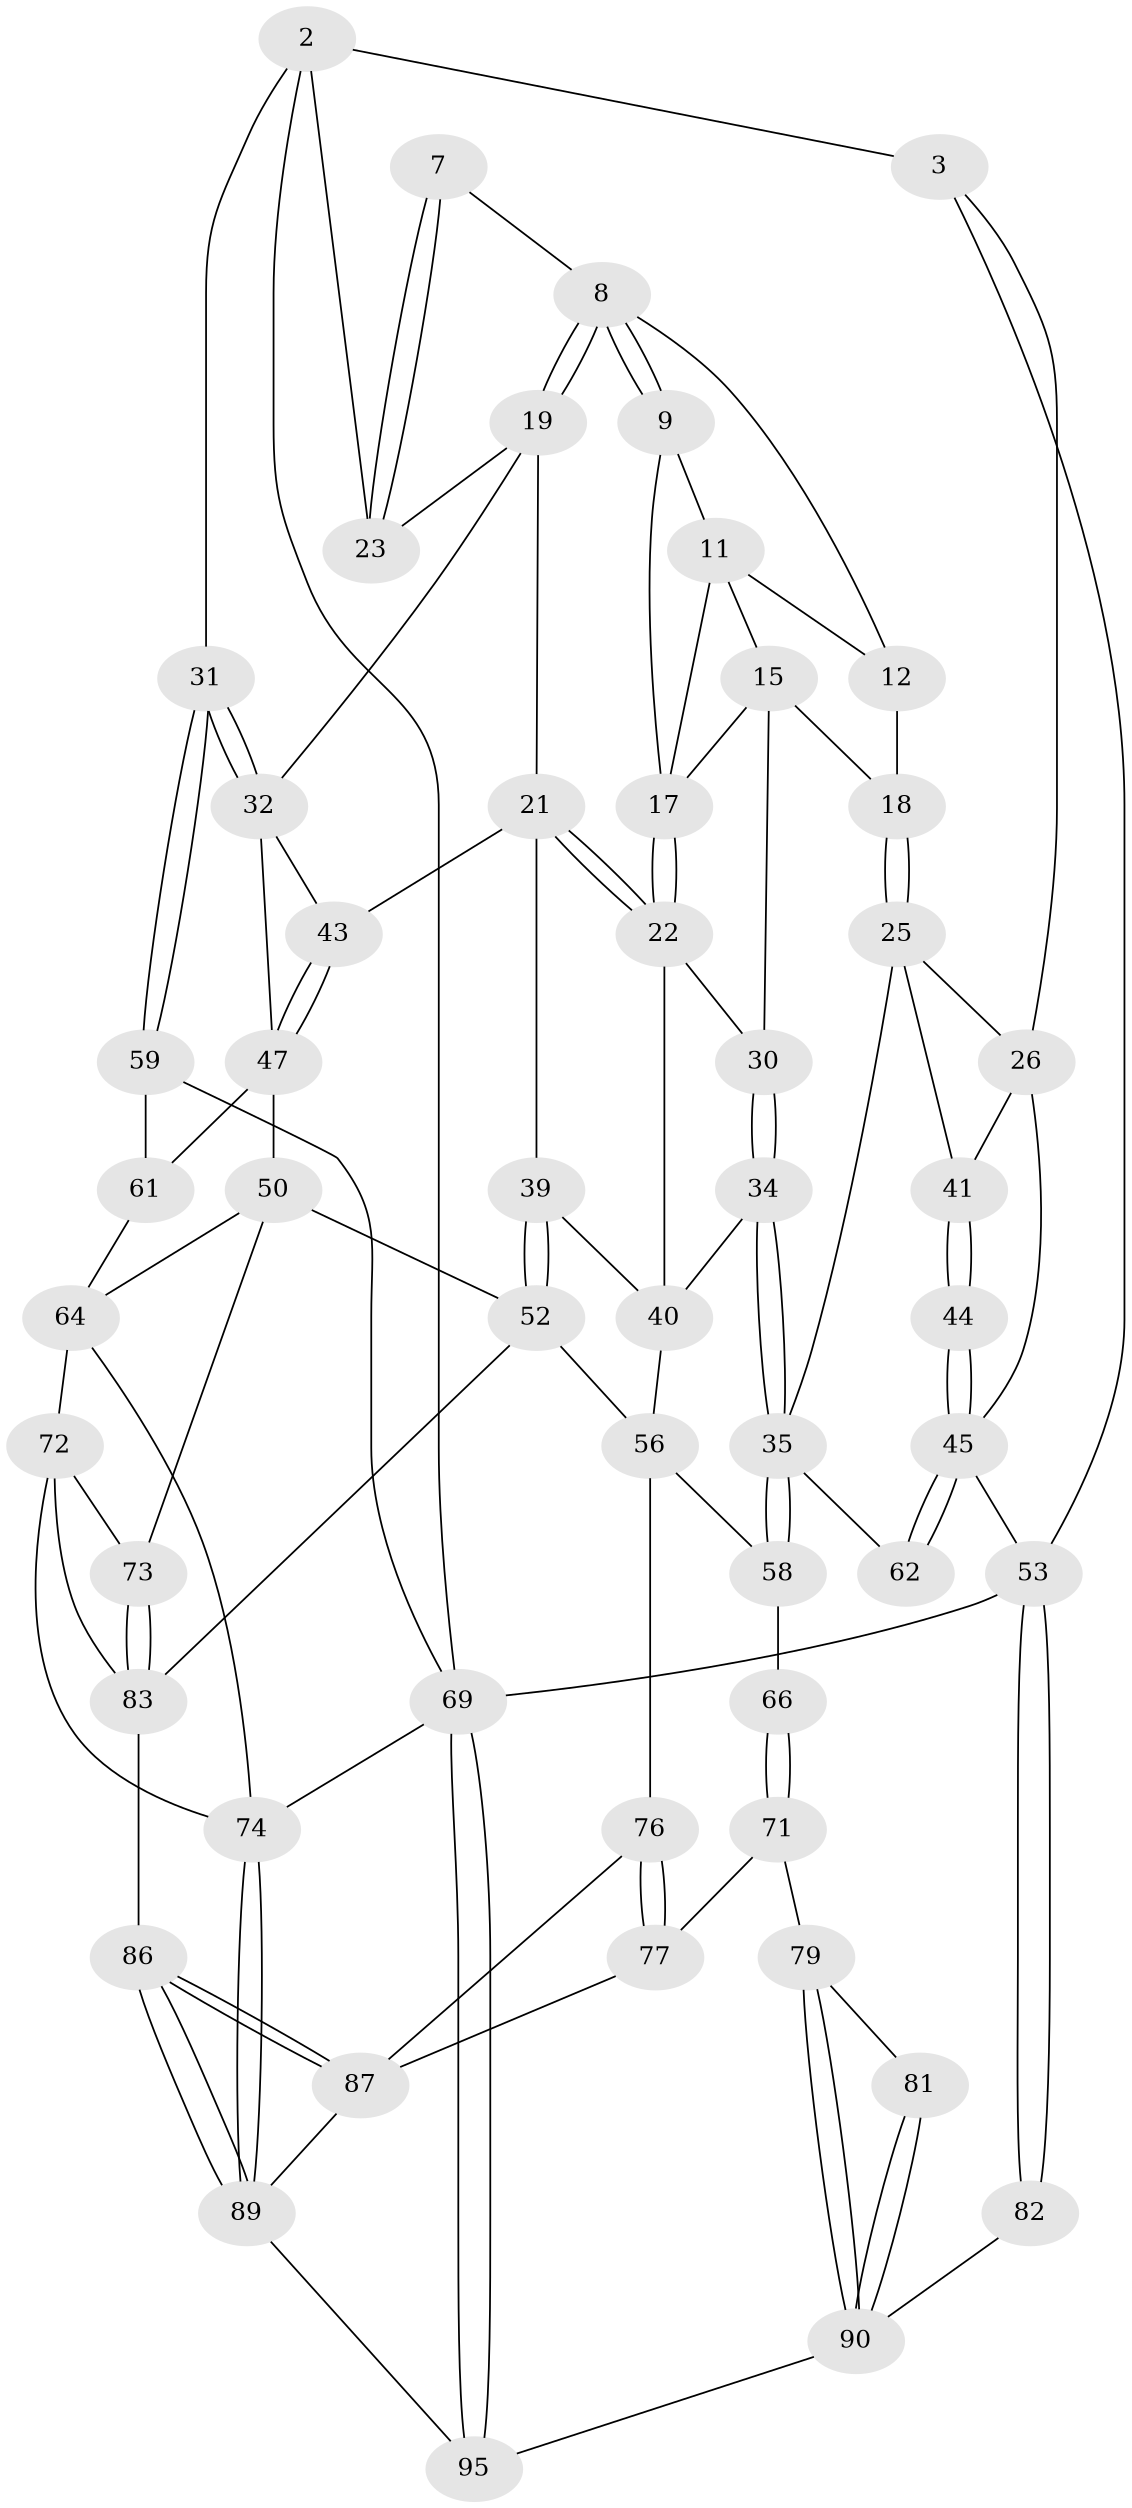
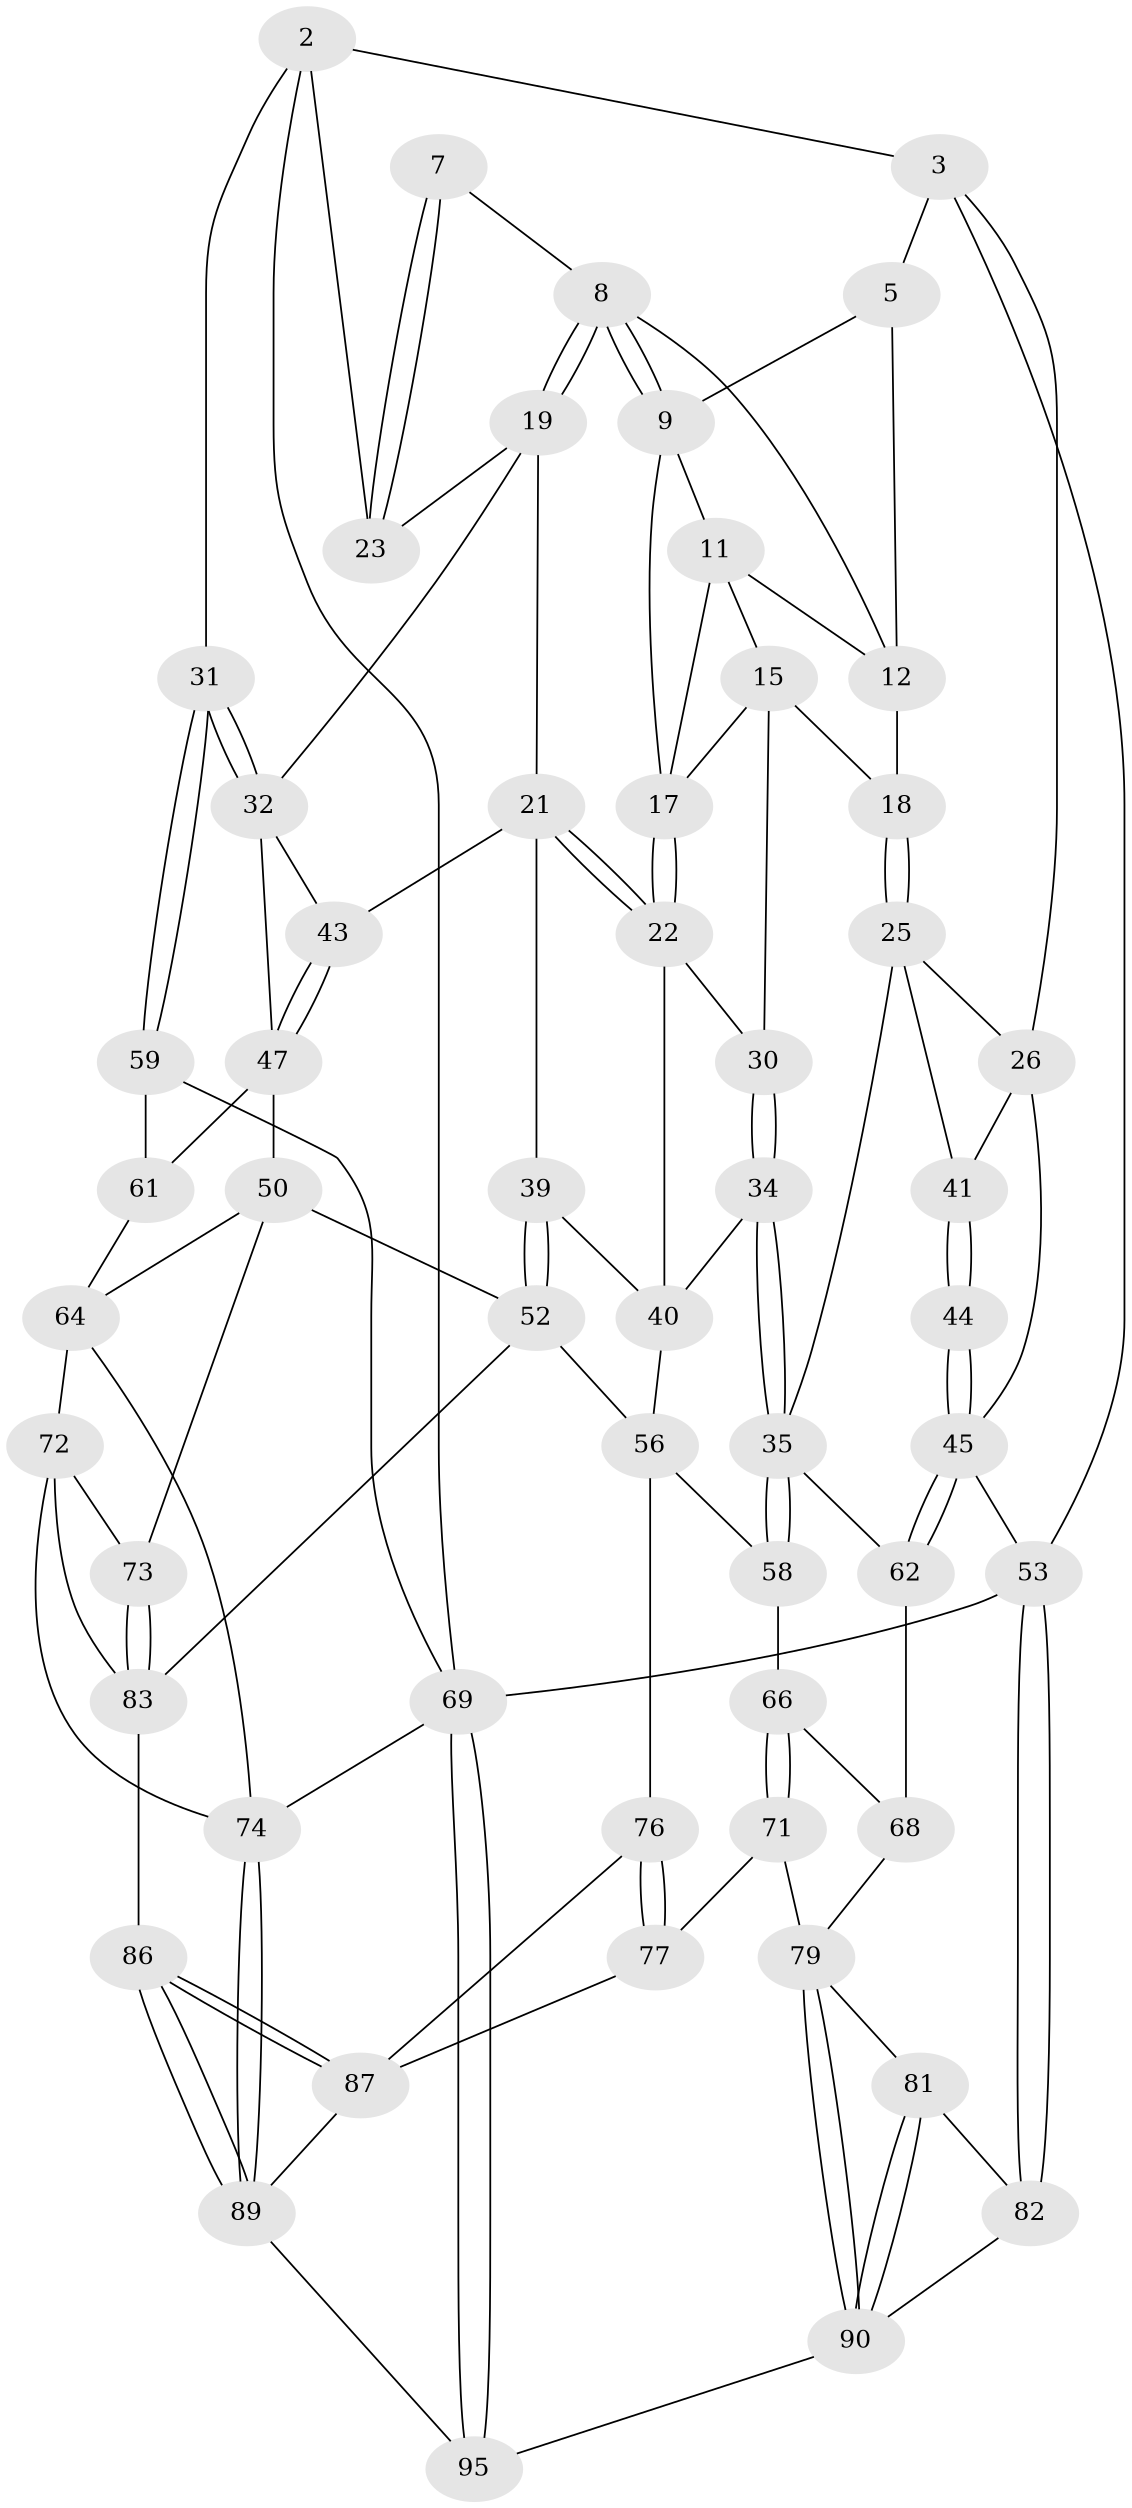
none -> (892, 295)
none -> (906, 1830)
none -> (975, 2149)
